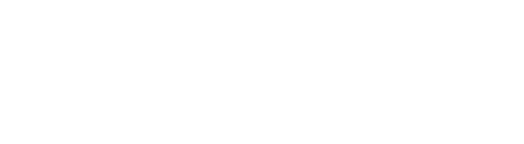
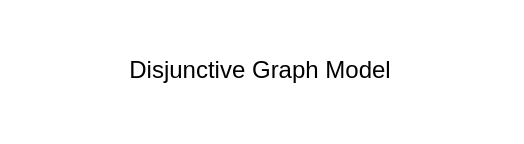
none -> (261, 71)
